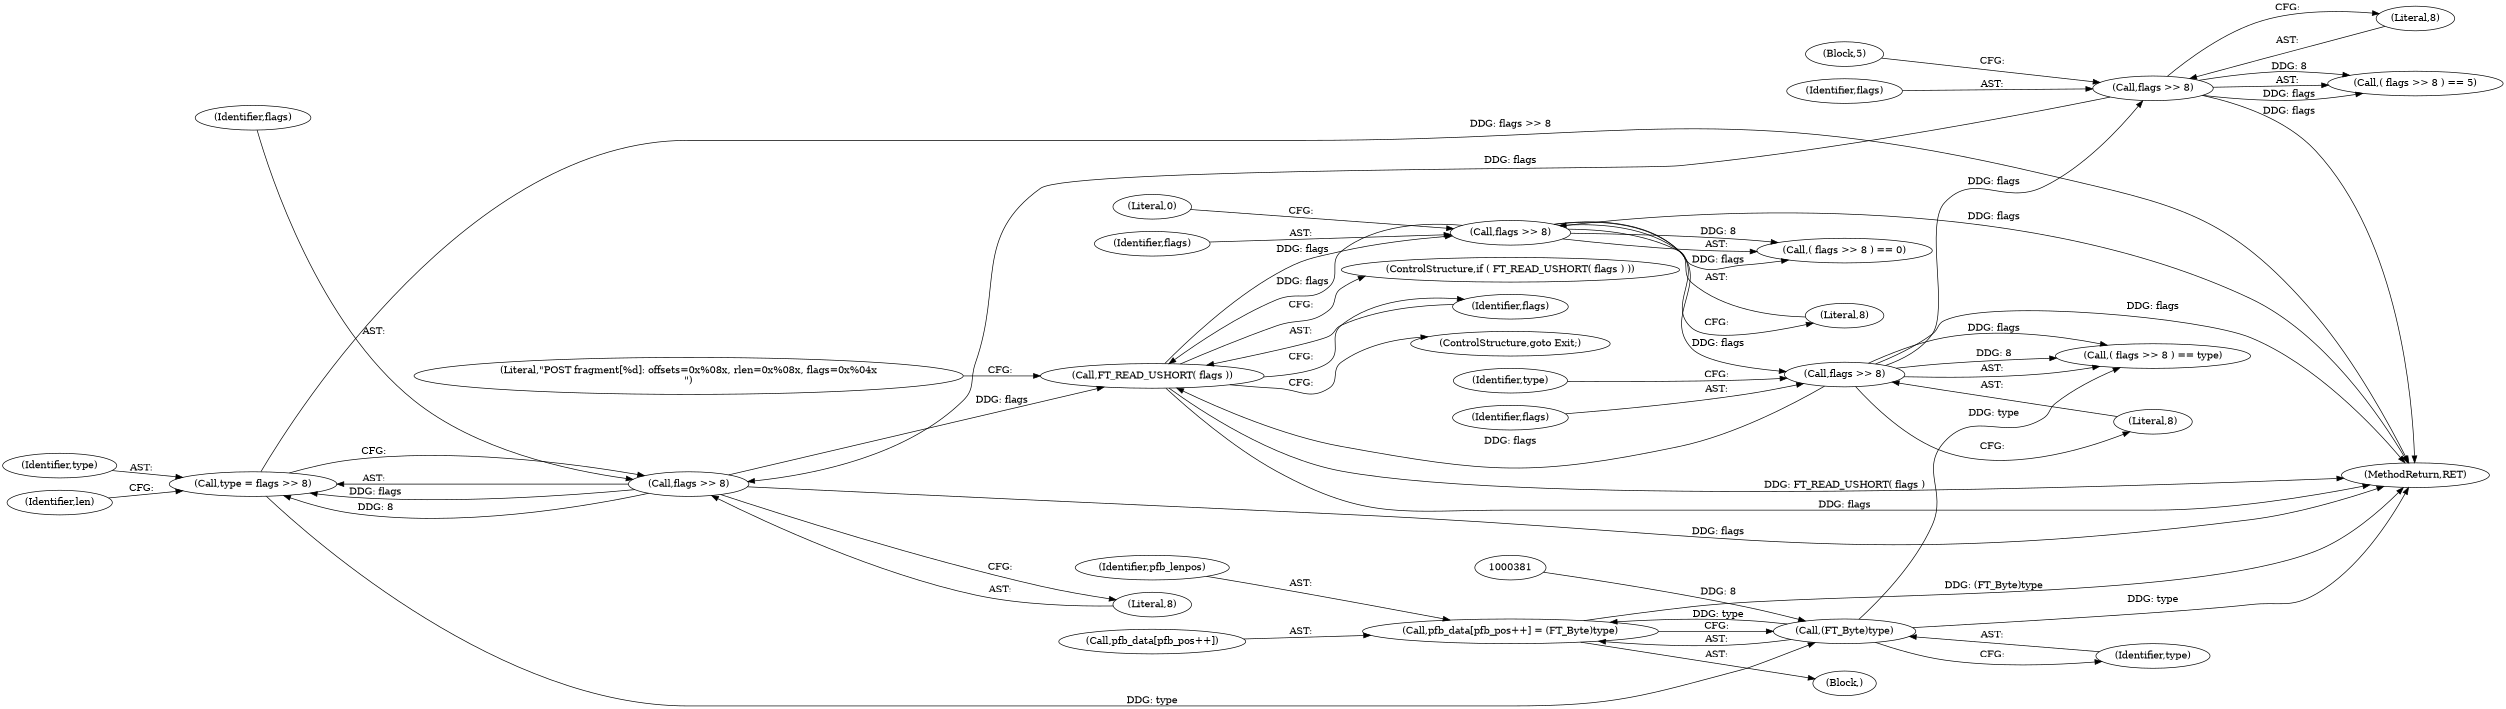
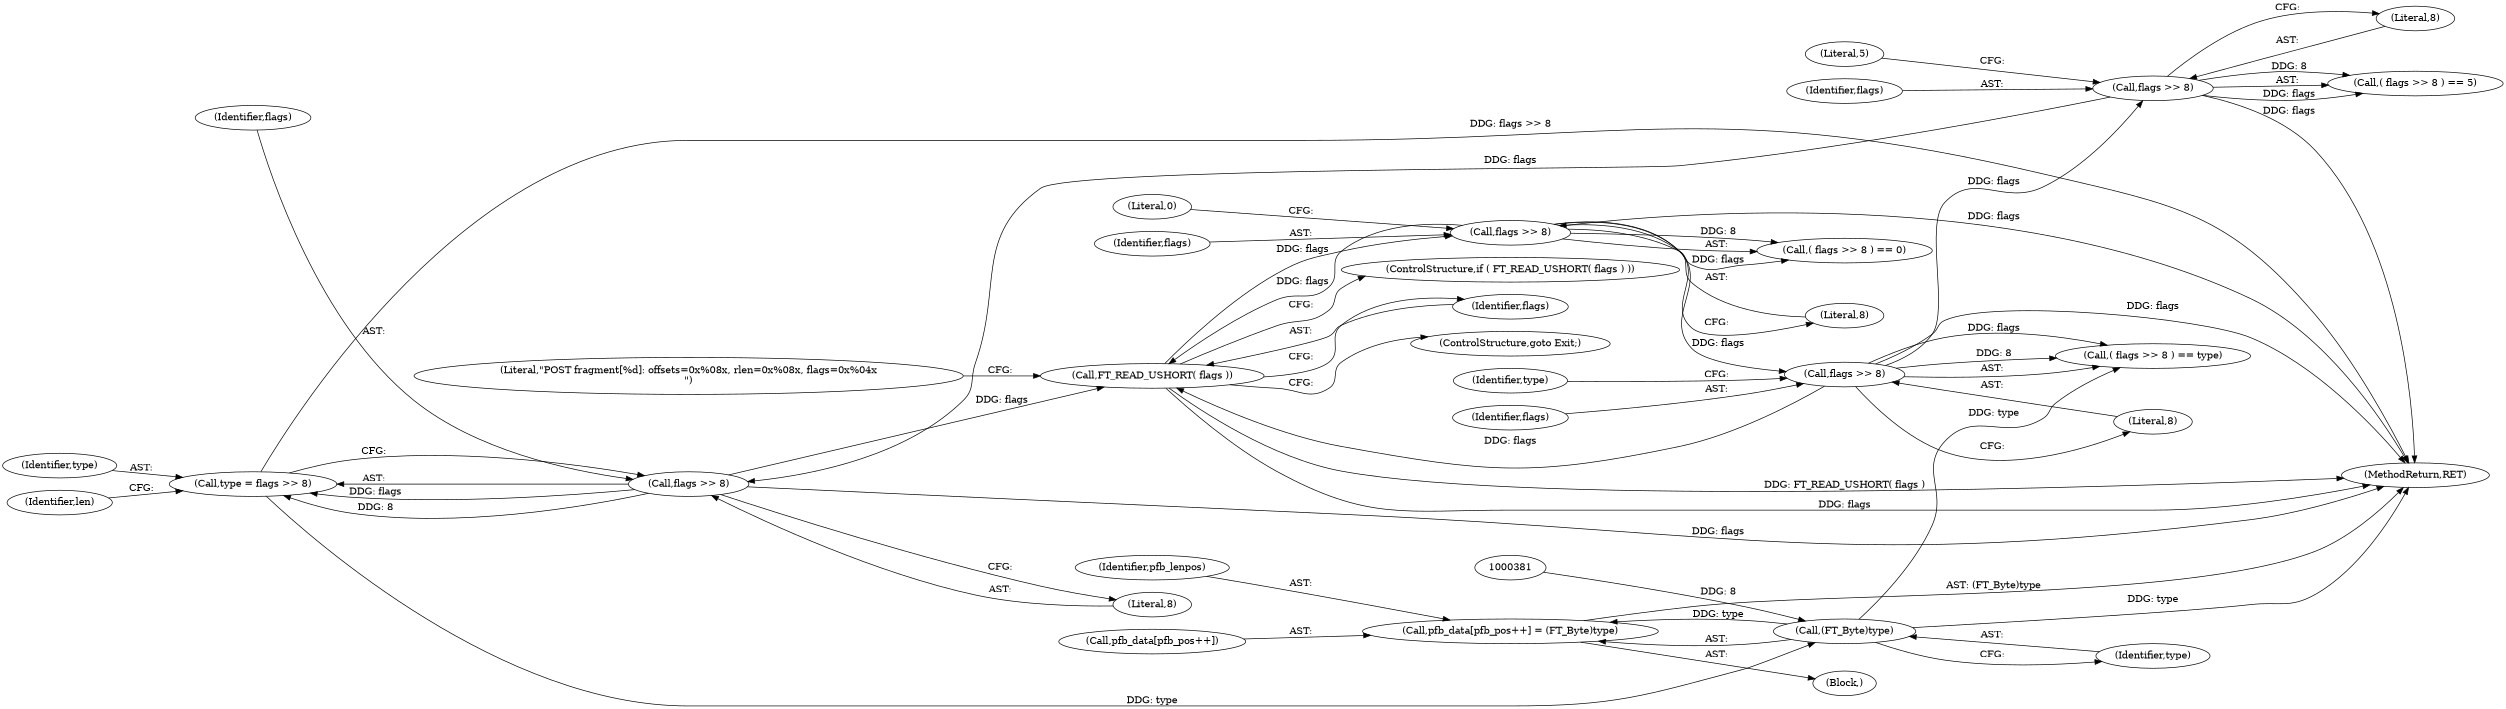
(1845, 54) -> (1845, 54)
(1994, 586) -> (1994, 586)
(1712, 631) -> none
